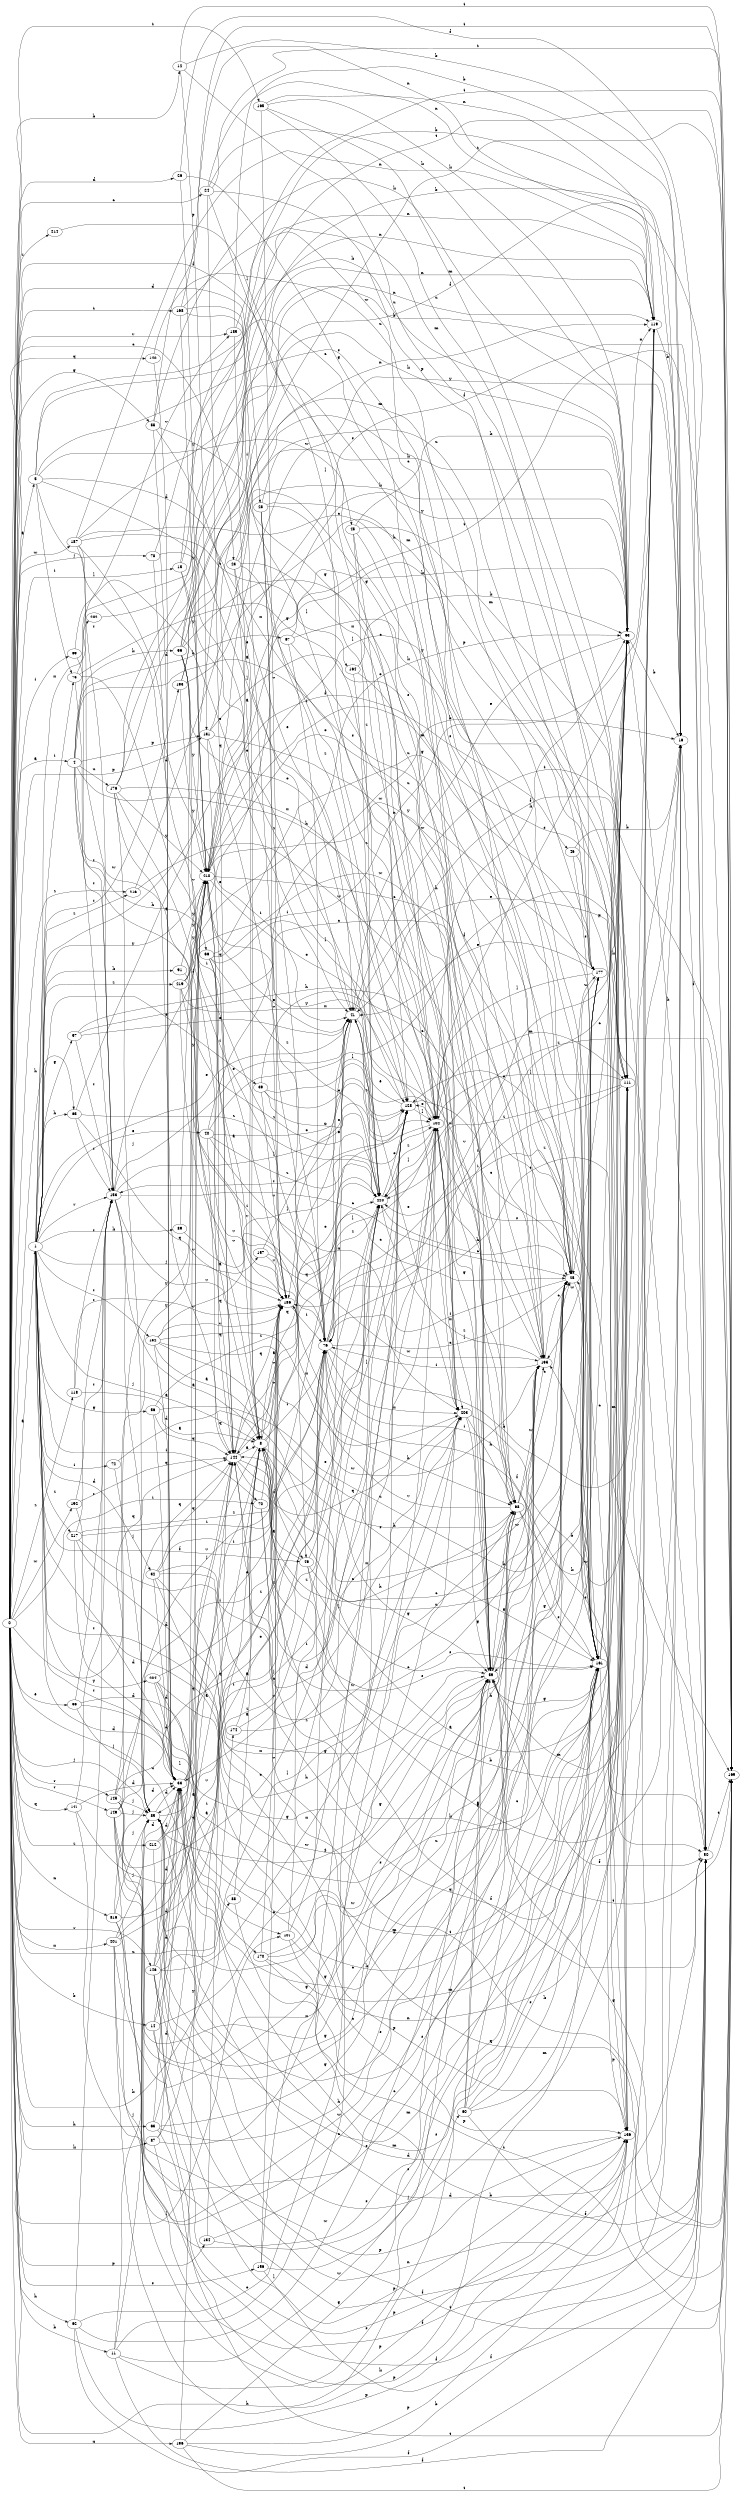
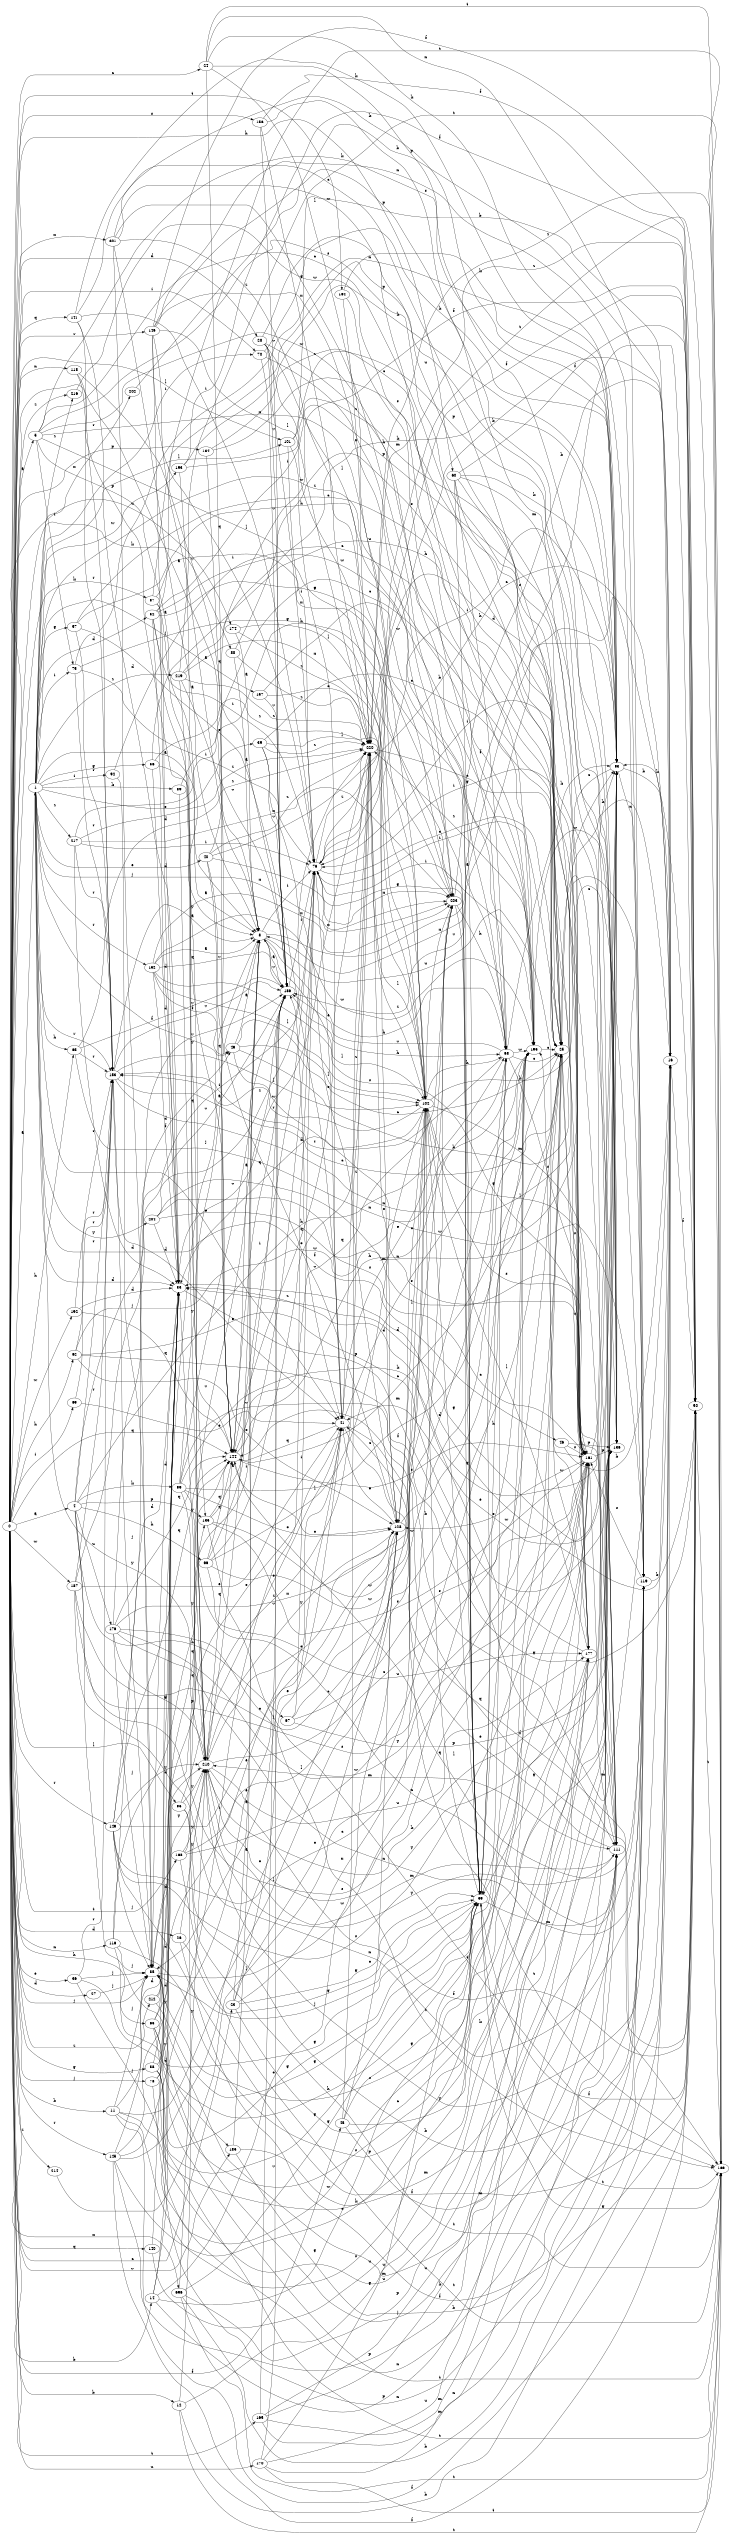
(394, 189) -> (384, 2279)
(292, 487) -> (467, 212)
(180, 567) -> (179, 1807)
(231, 574) -> (23, 115)
(609, 719) -> (615, 1522)
(207, 735) -> (206, 1521)
(477, 948) -> none
(180, 970) -> none
(504, 1117) -> (493, 619)
none -> (316, 1147)
(114, 1464) -> (113, 774)
(36, 1505) -> (36, 366)
(278, 1510) -> (198, 1012)
(274, 1582) -> (274, 1097)
(605, 1682) -> none
(114, 1918) -> (113, 1943)
(114, 1942) -> (113, 242)
none -> (94, 1994)
(180, 2444) -> (179, 2293)
